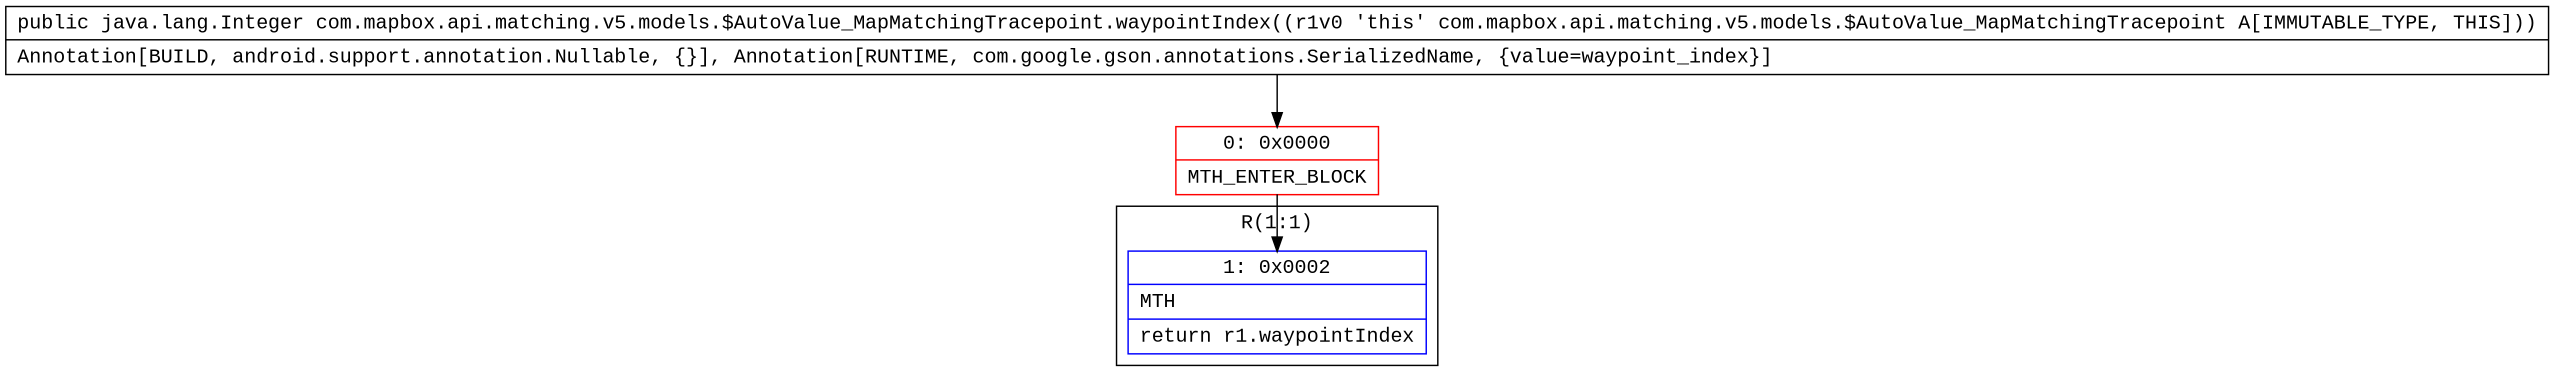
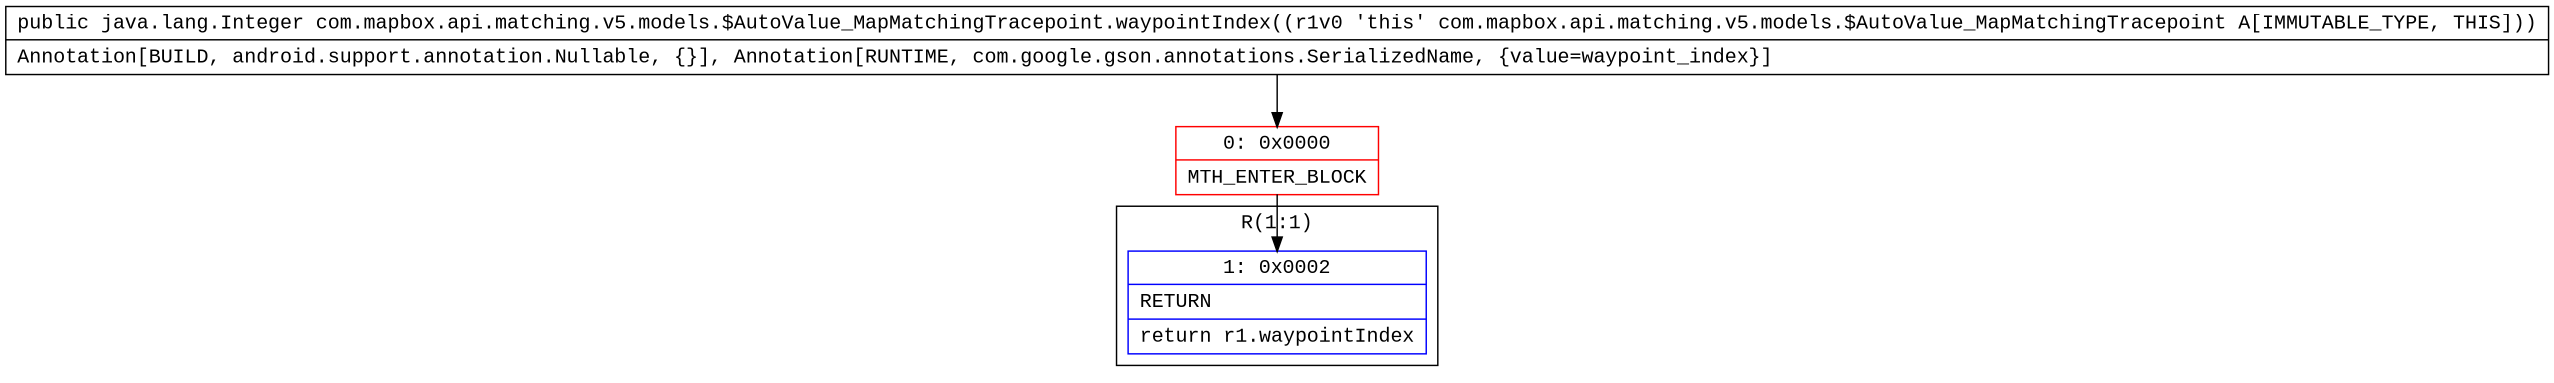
(1158, 301) -> (1176, 301)
